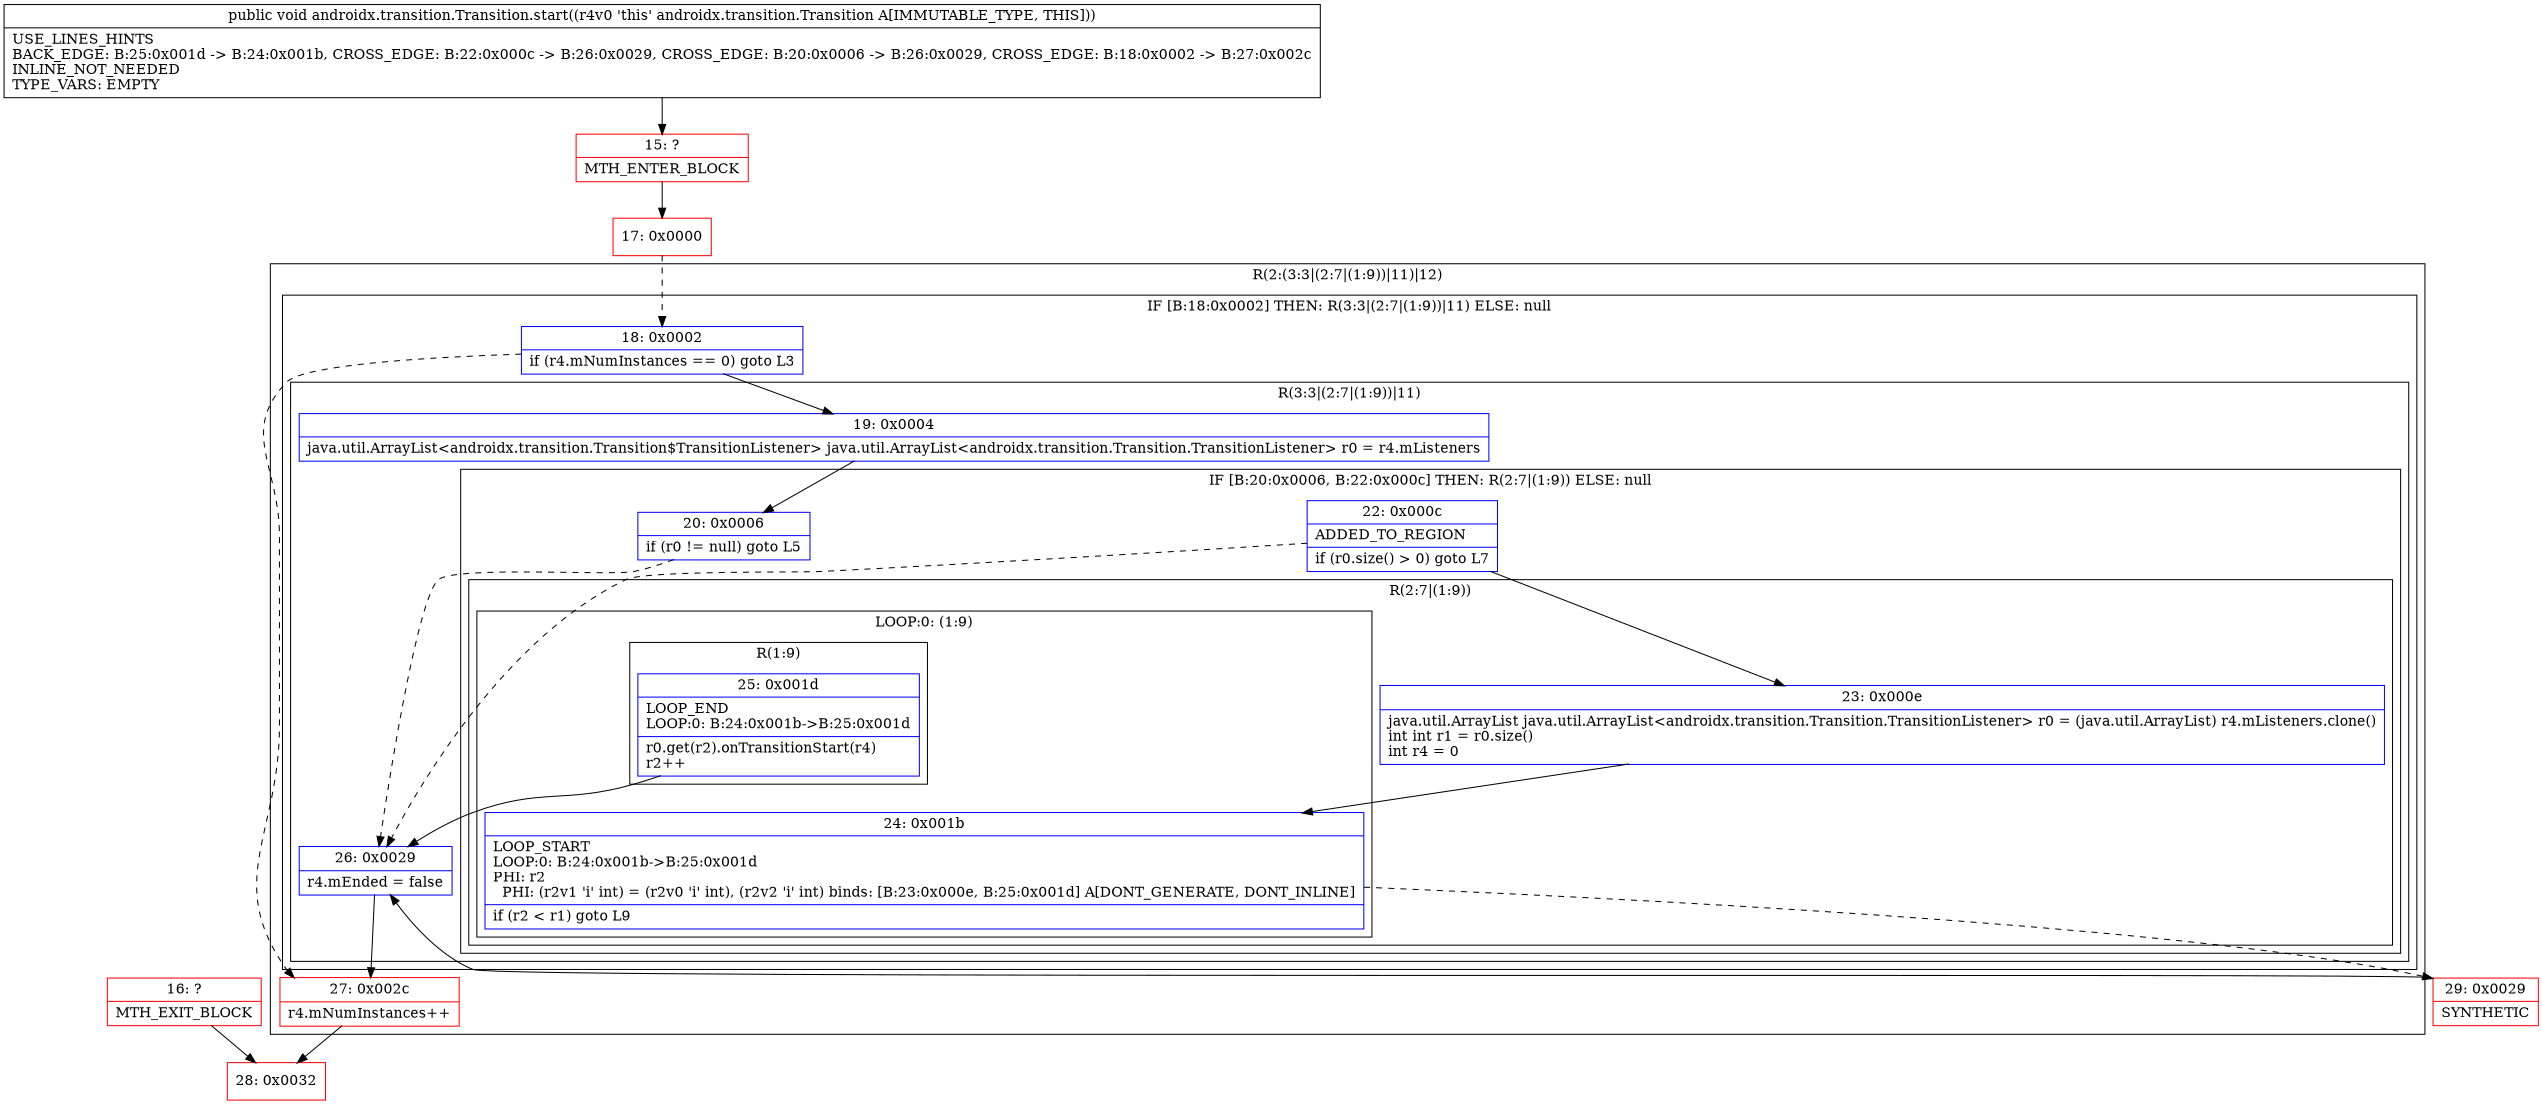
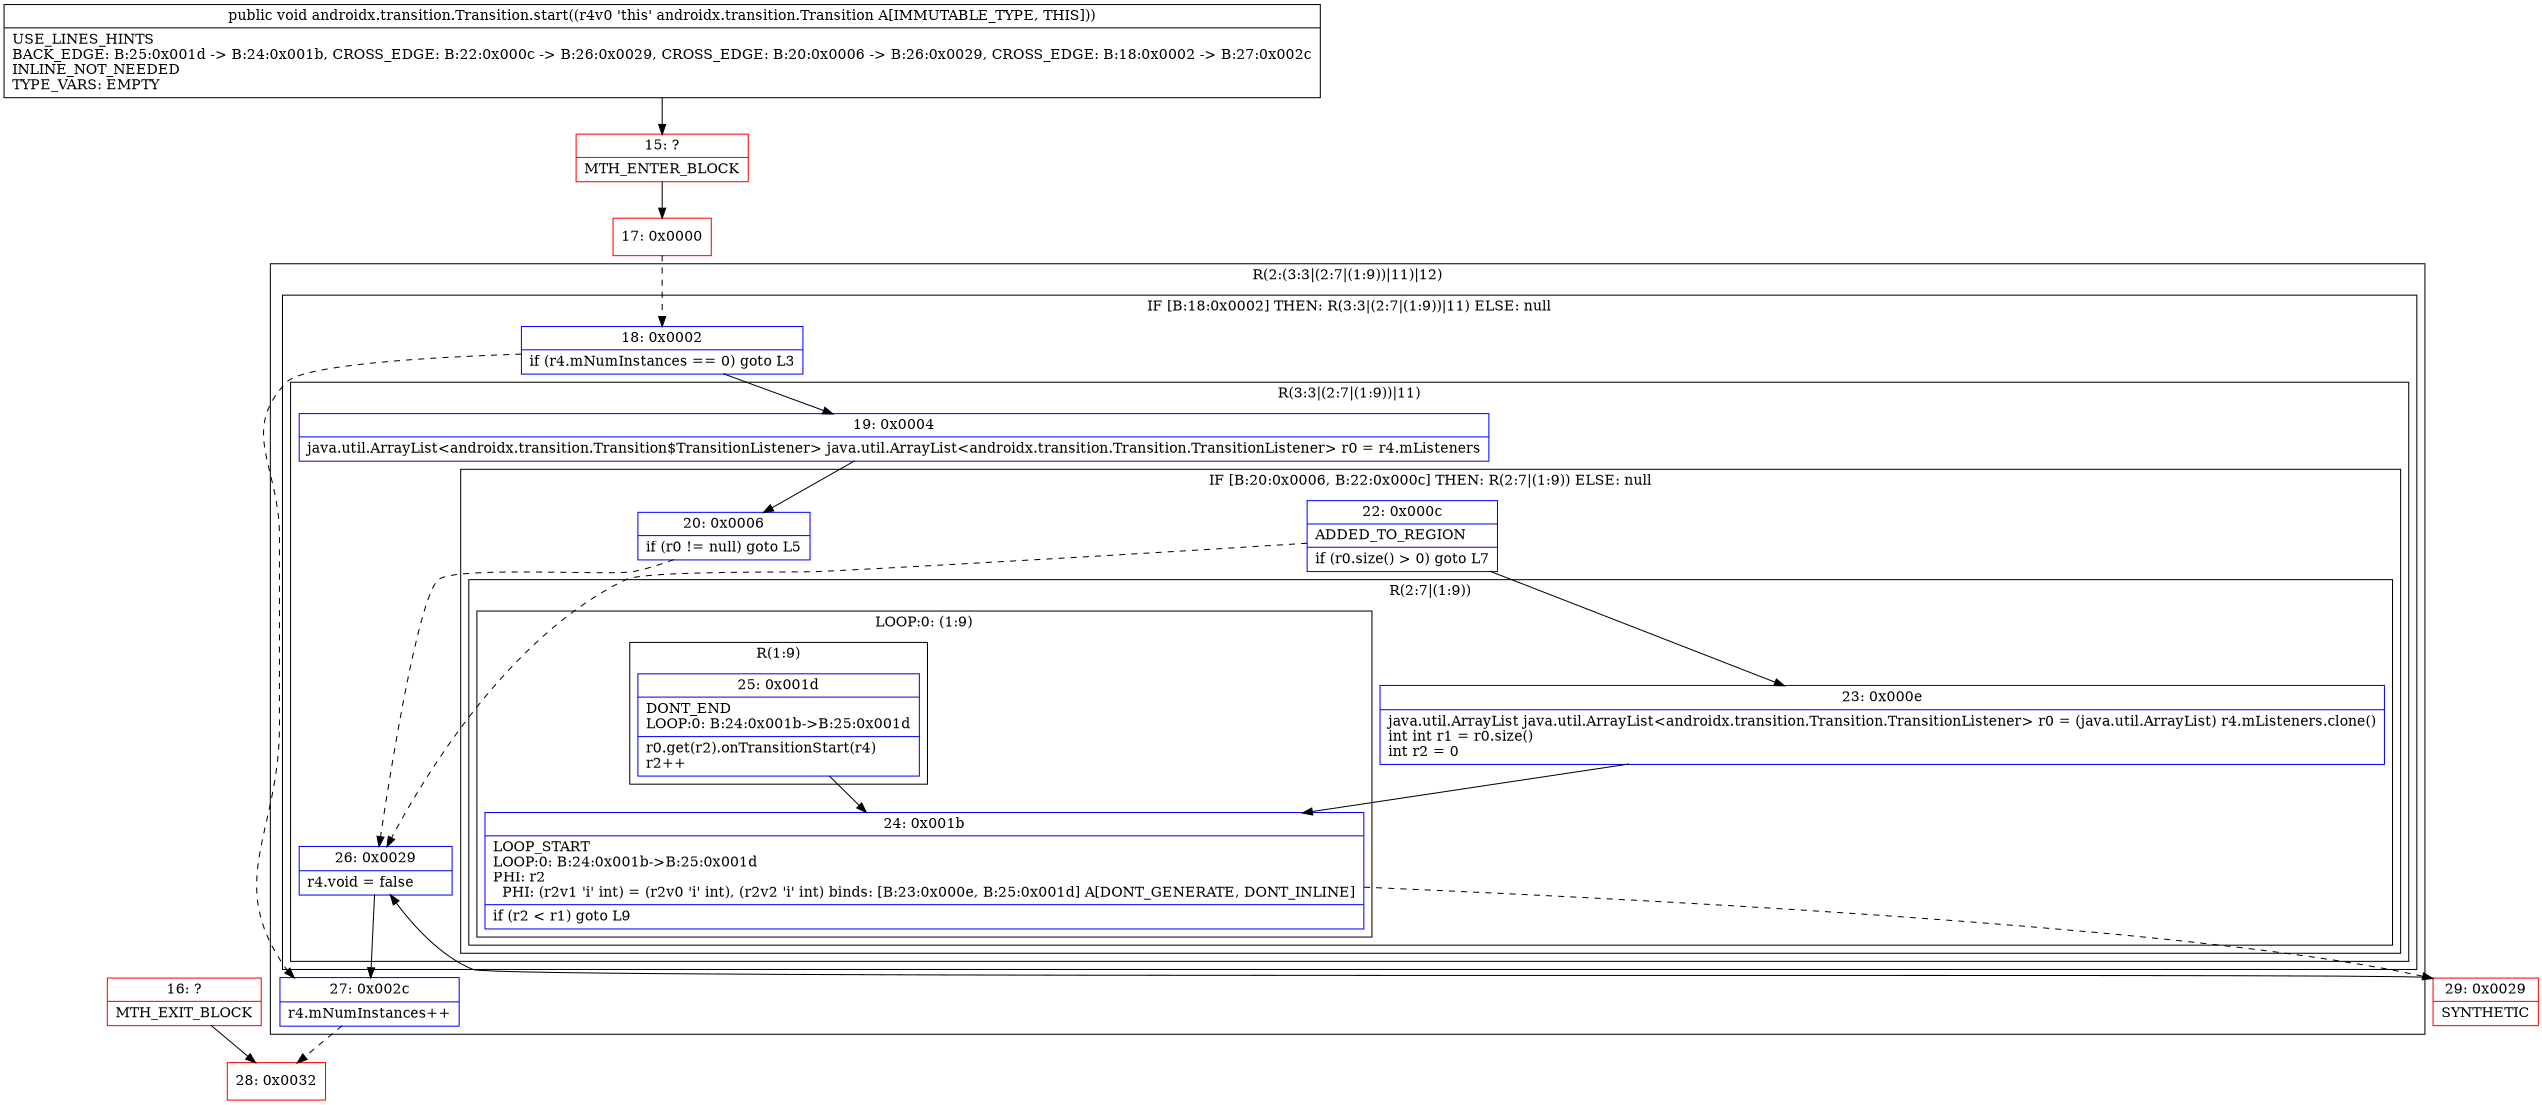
(687, 709) -> (689, 709)
(1424, 752) -> (1424, 752)
(536, 798) -> (844, 791)
(376, 882) -> (361, 882)
(370, 1002) -> (370, 1002)
(324, 1041) -> (324, 1041)
